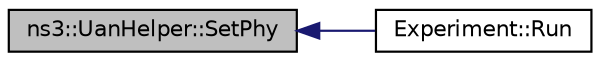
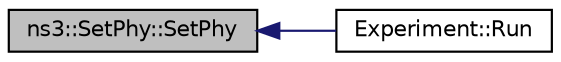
(153, 31) -> (133, 31)
